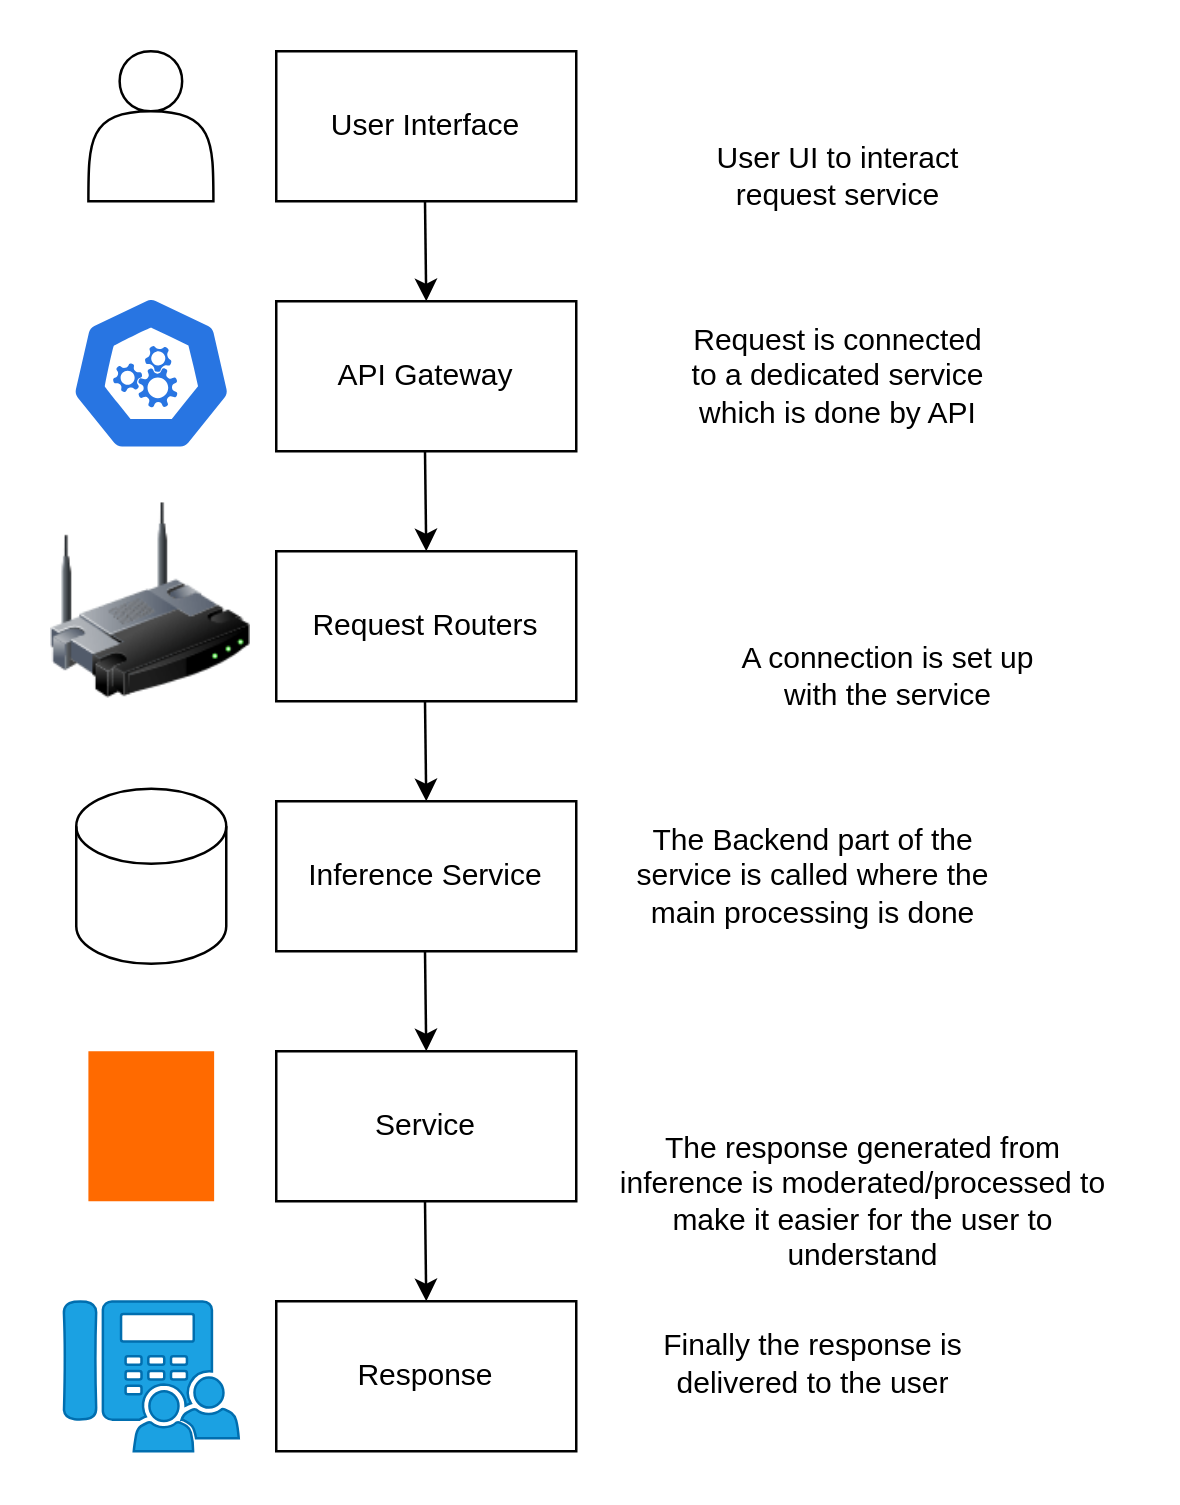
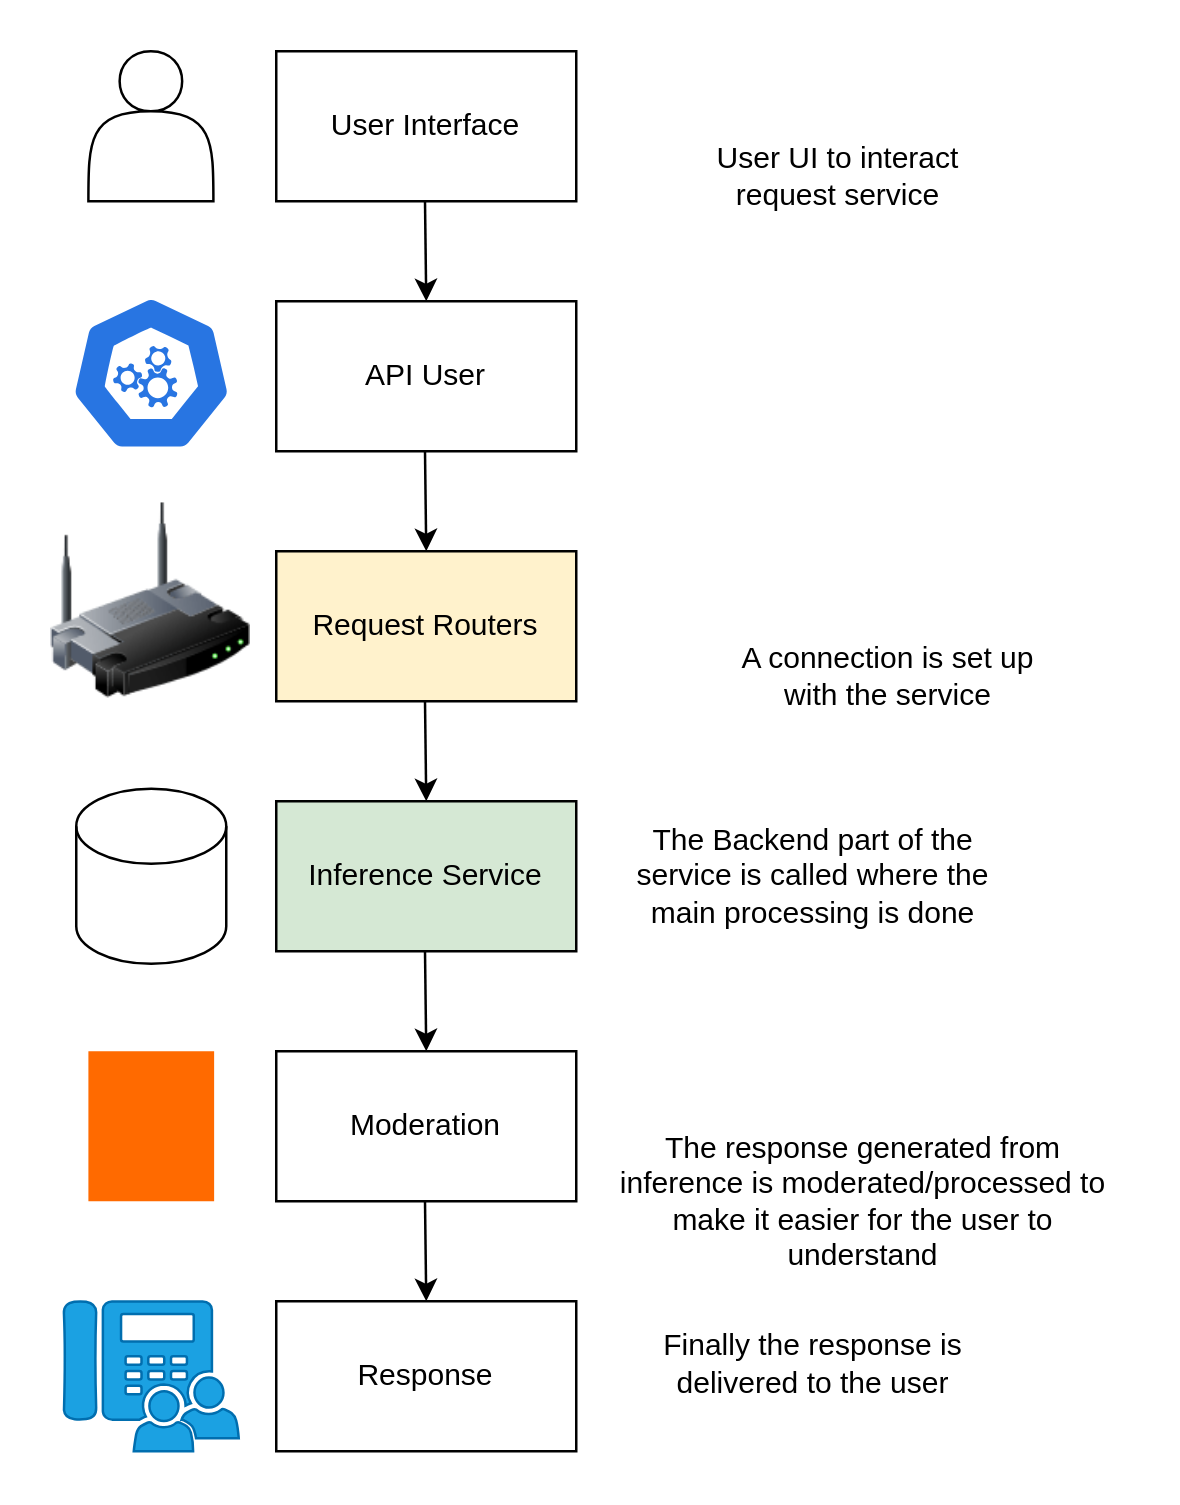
(426, 376) -> (426, 376)
(839, 376) -> none
(426, 626) -> (426, 626)
(426, 876) -> (426, 876)
(426, 1126) -> (426, 1126)
